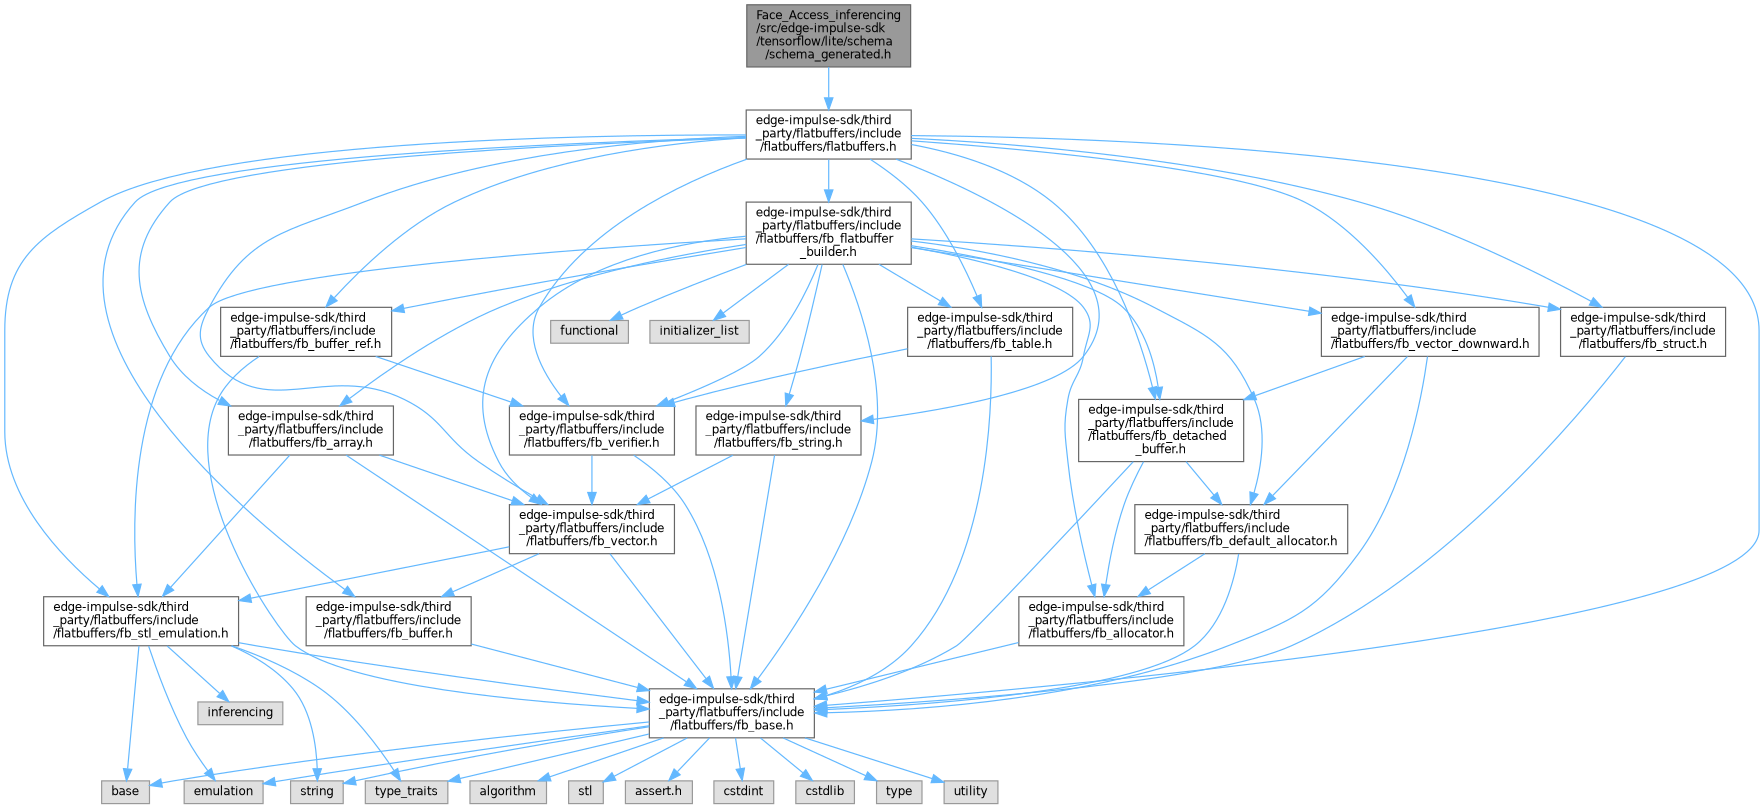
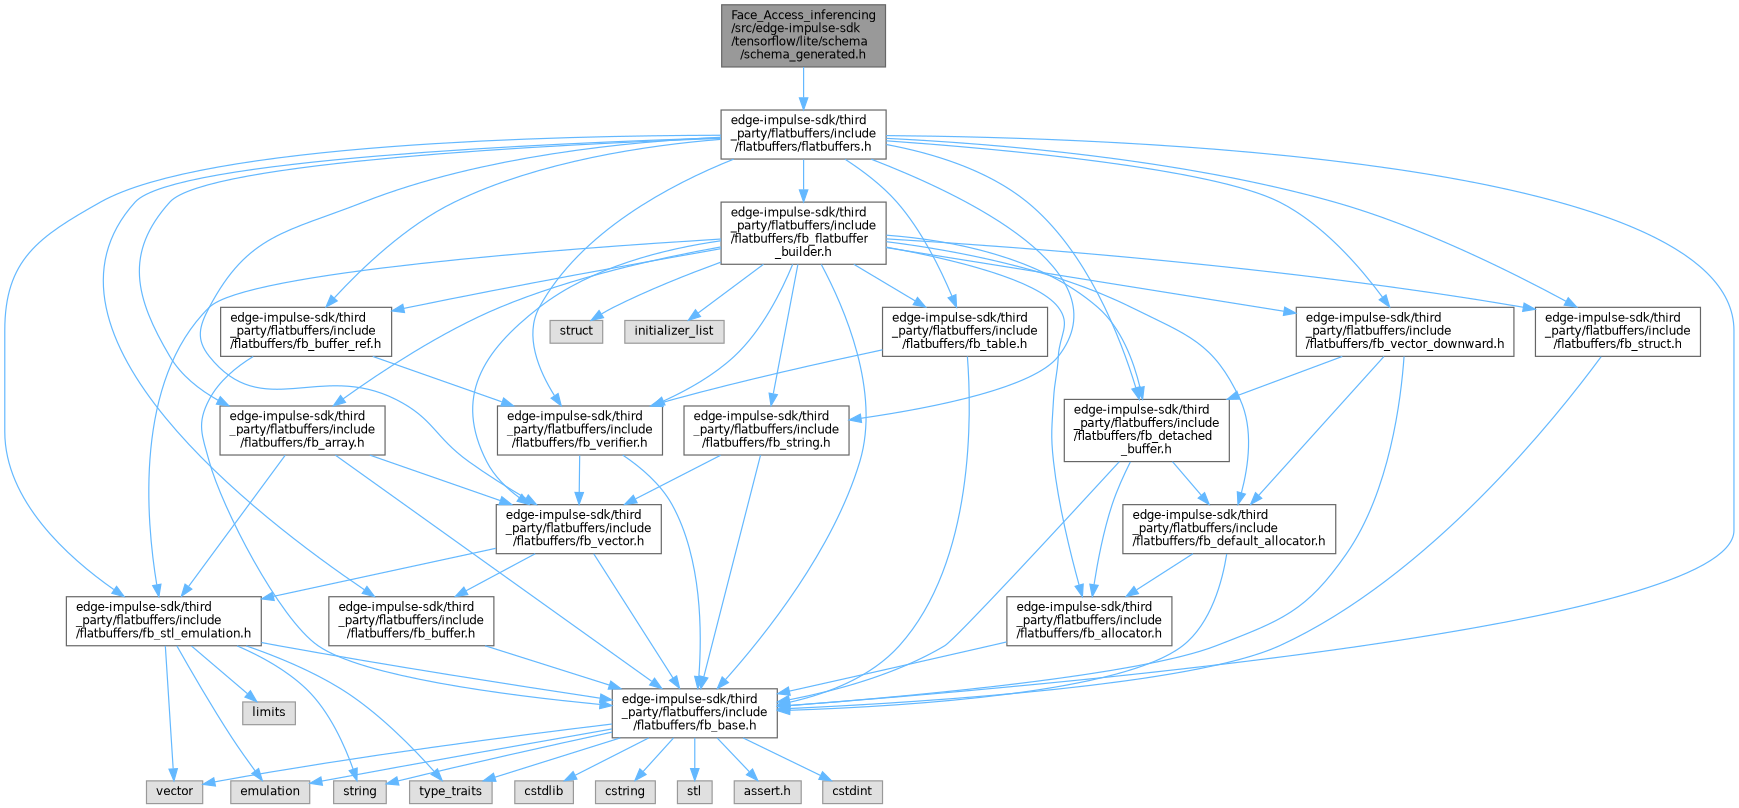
(590, 332) -> (576, 332)
(240, 713) -> (269, 713)
(126, 792) -> (175, 792)
(508, 792) -> none
(899, 792) -> (625, 792)
(971, 792) -> none
